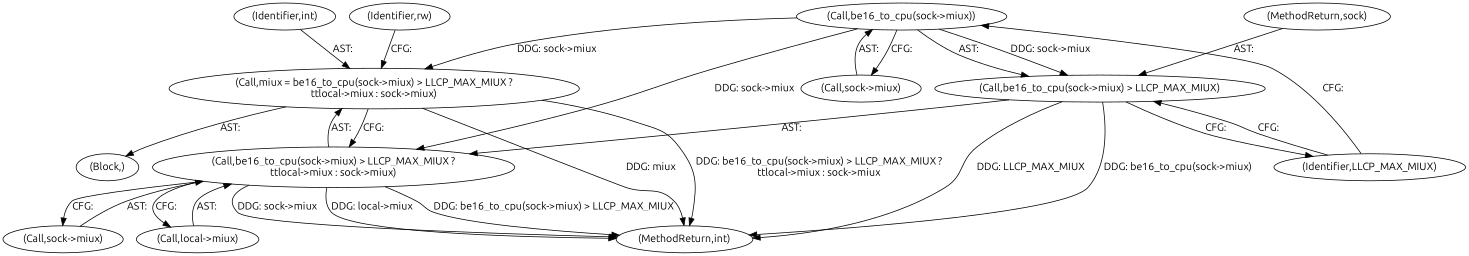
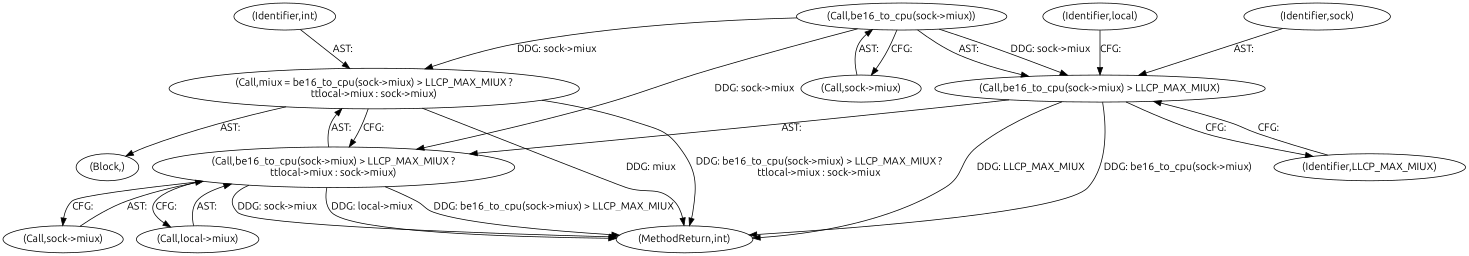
(400, 17) -> none
none -> (1100, 17)
(1317, 17) -> (1317, 17)
(1193, 51) -> none
